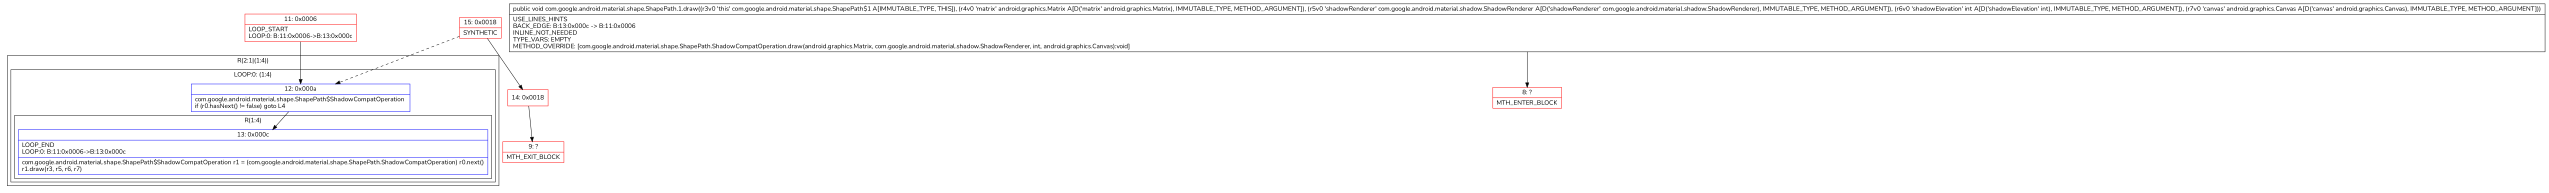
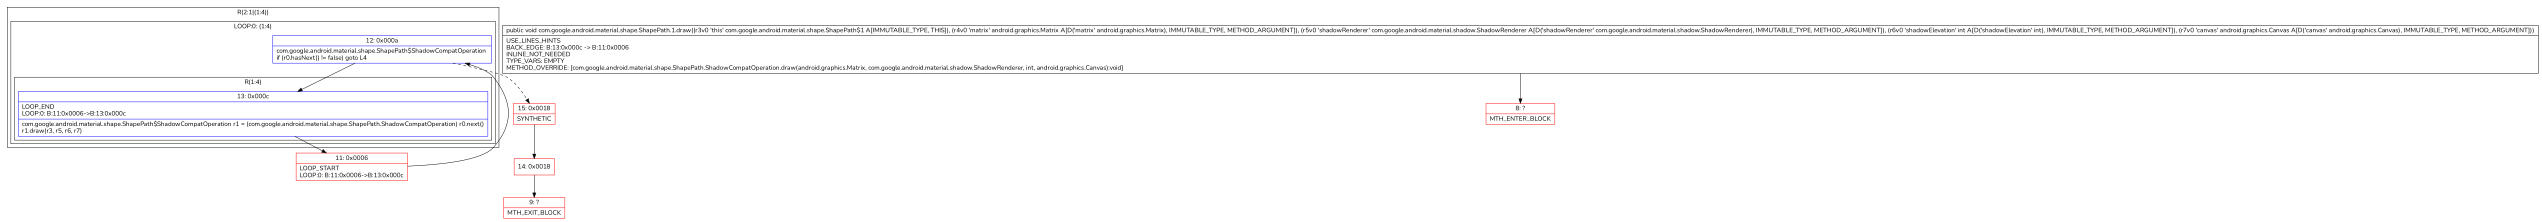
(400, 59) -> (503, 75)
none -> (309, 144)
